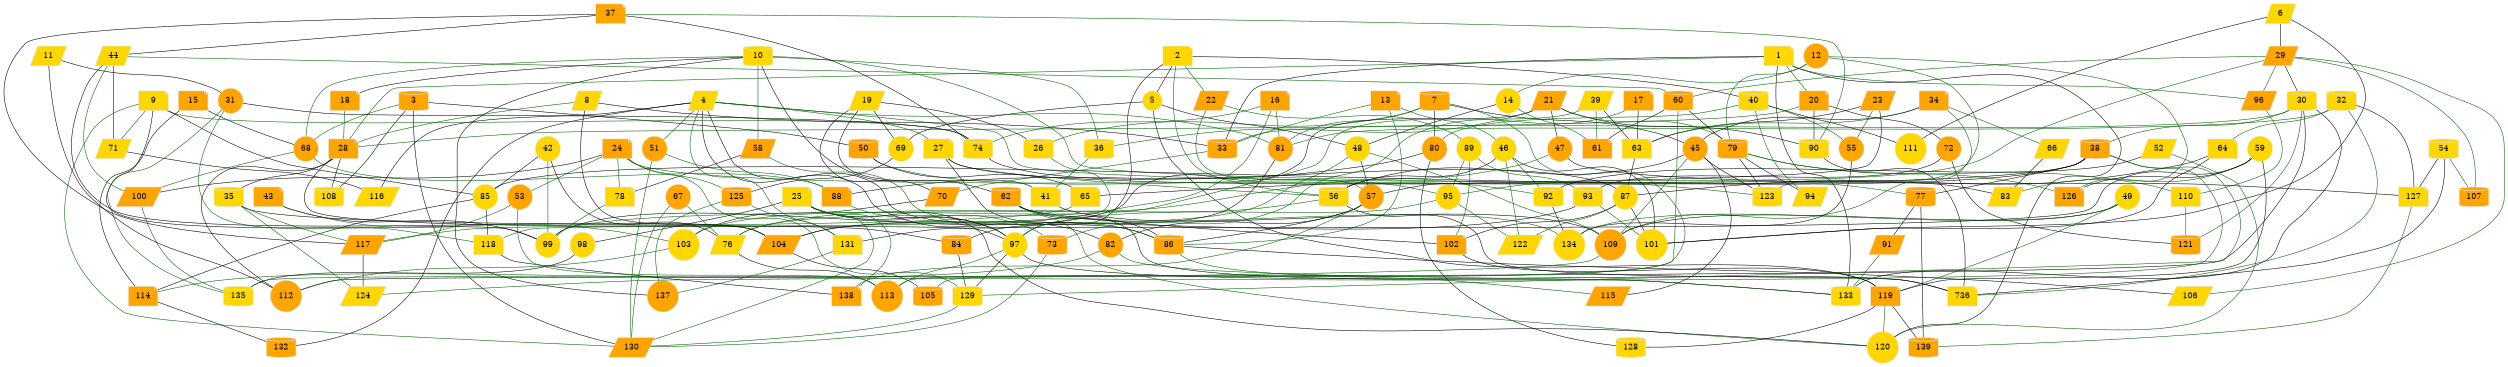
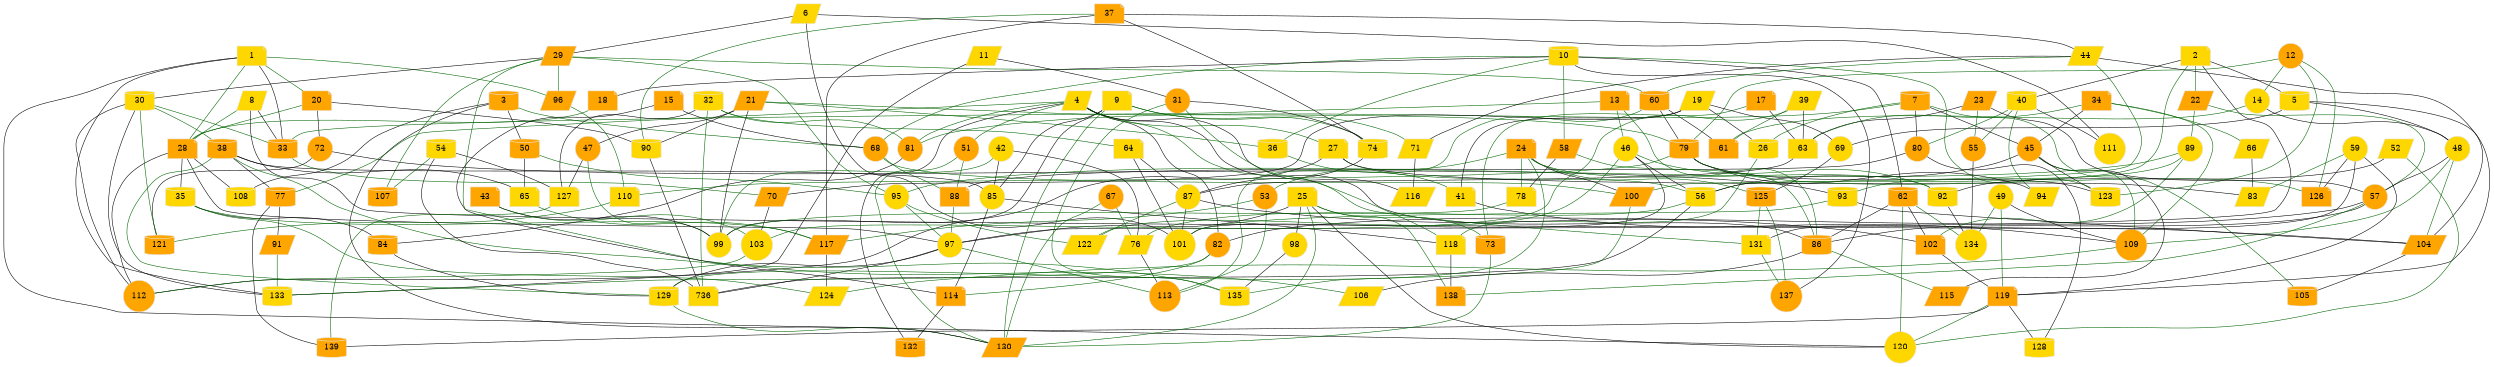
(1152, 101) -> (2295, 101)
(1275, 101) -> none
